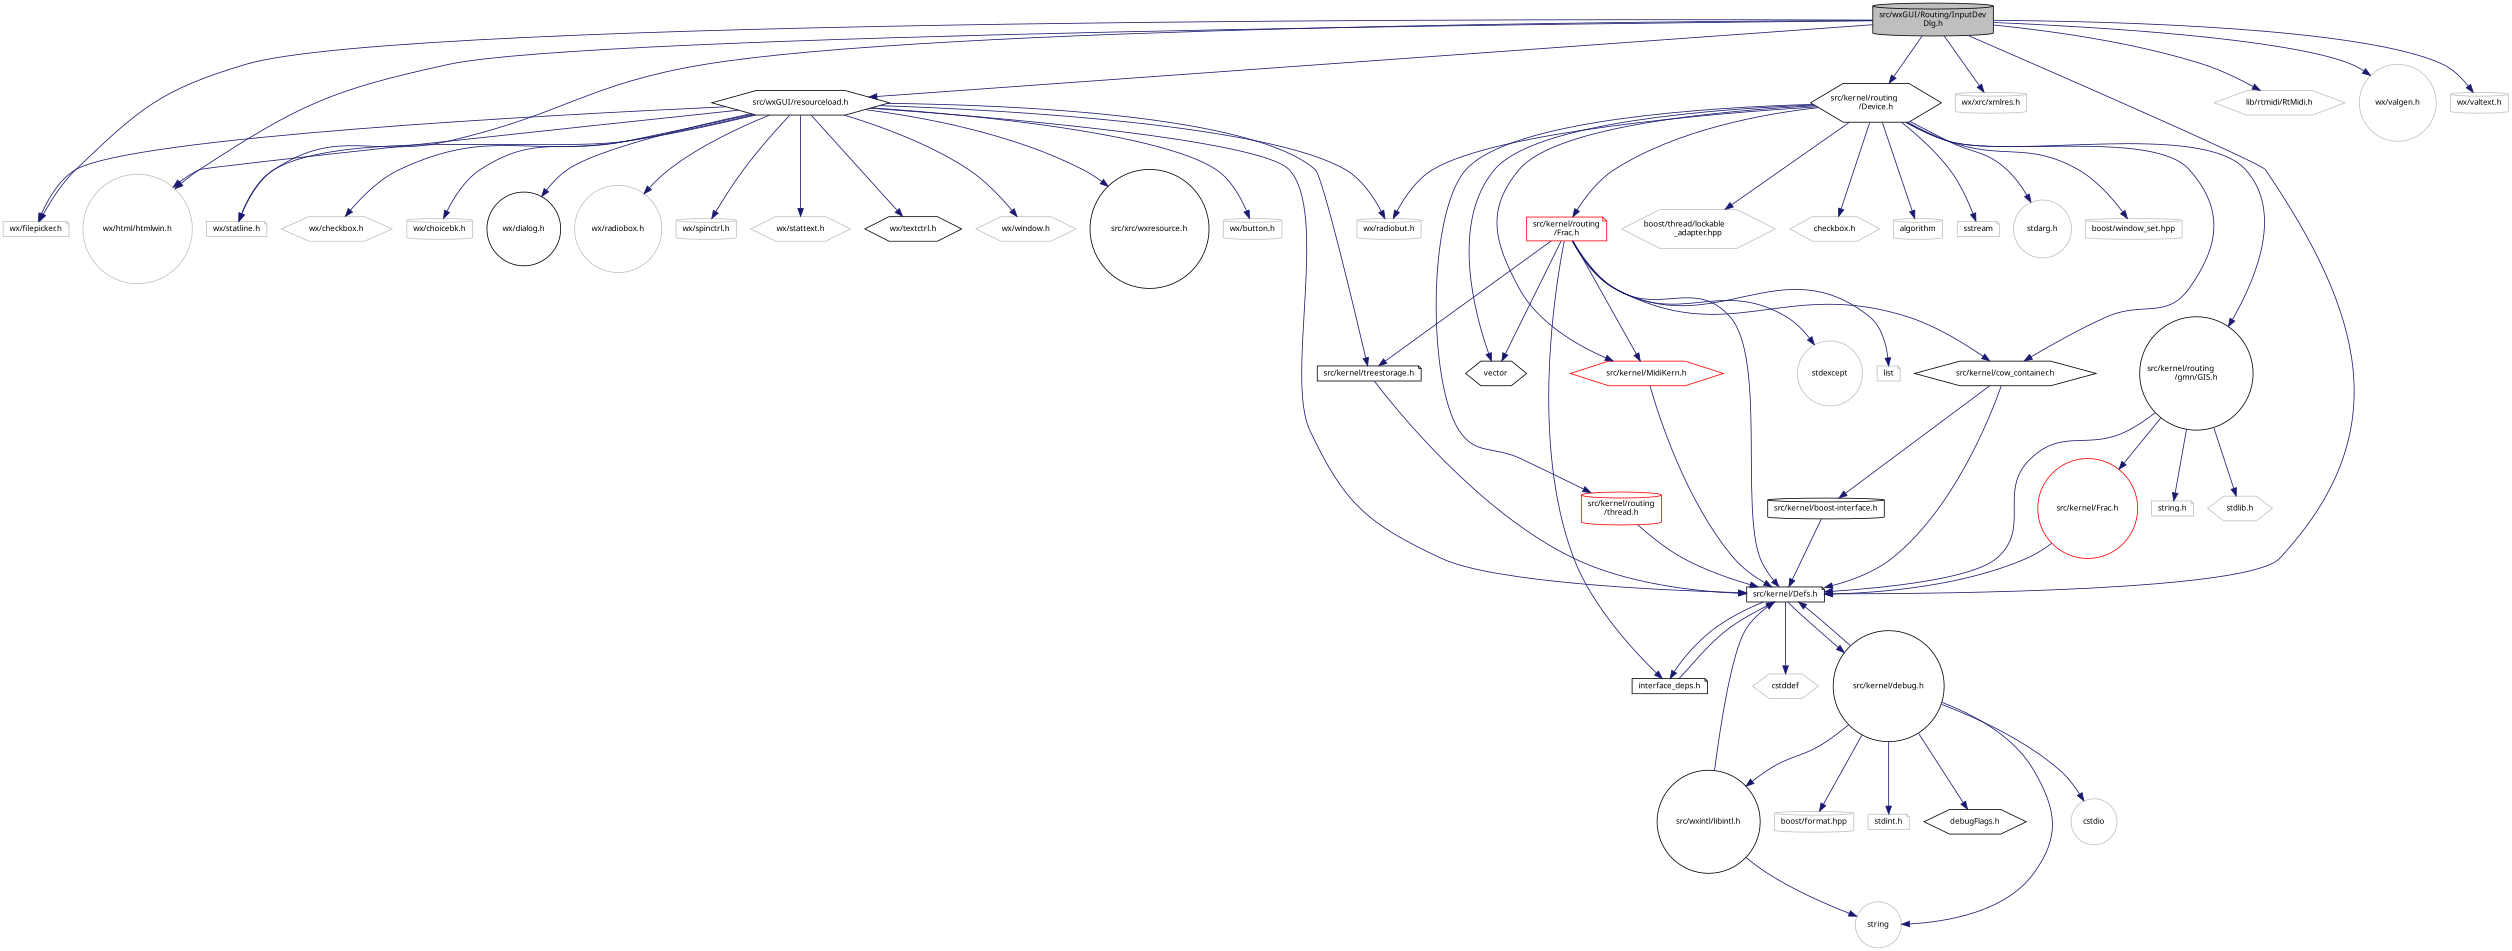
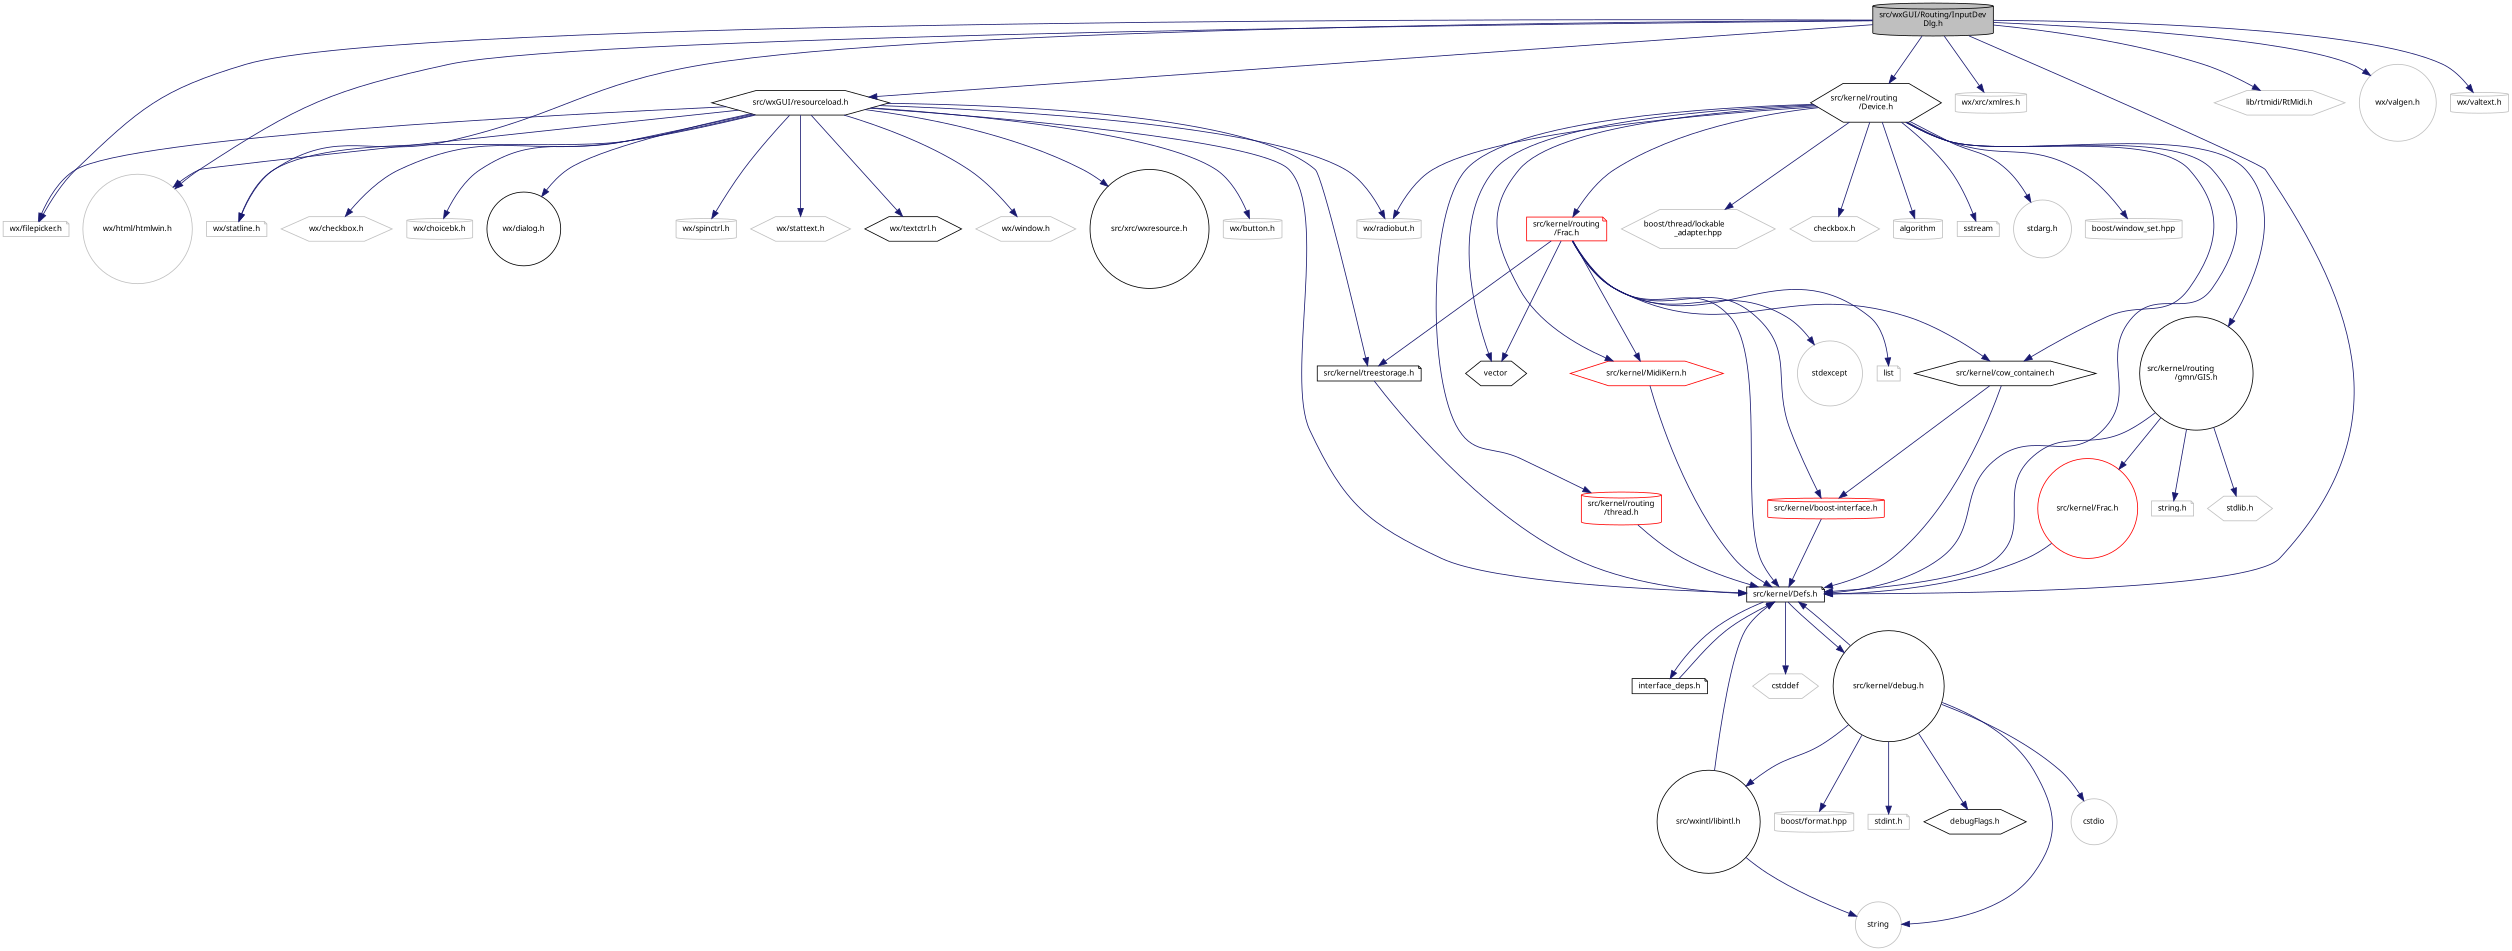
(618, 229) -> none
none -> (2188, 303)
(1552, 460) -> (1761, 323)
(1826, 508) -> (1826, 508)
